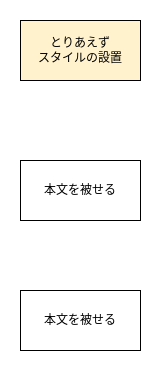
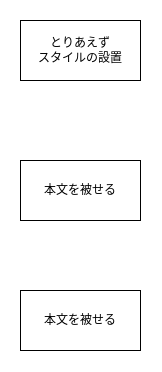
(81, 51) -> (81, 51)
